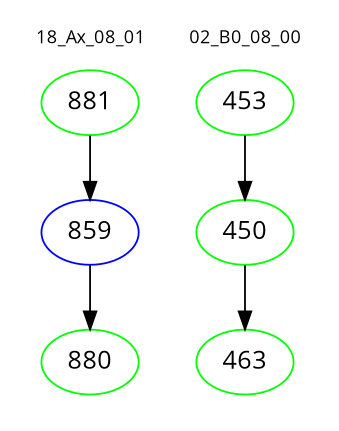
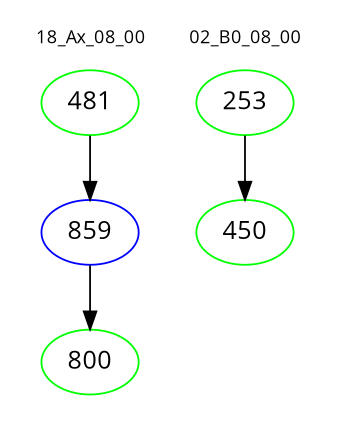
(91, 39) -> (91, 39)
(90, 103) -> (90, 103)
(245, 103) -> (245, 103)
(90, 362) -> (90, 362)
(245, 362) -> none
